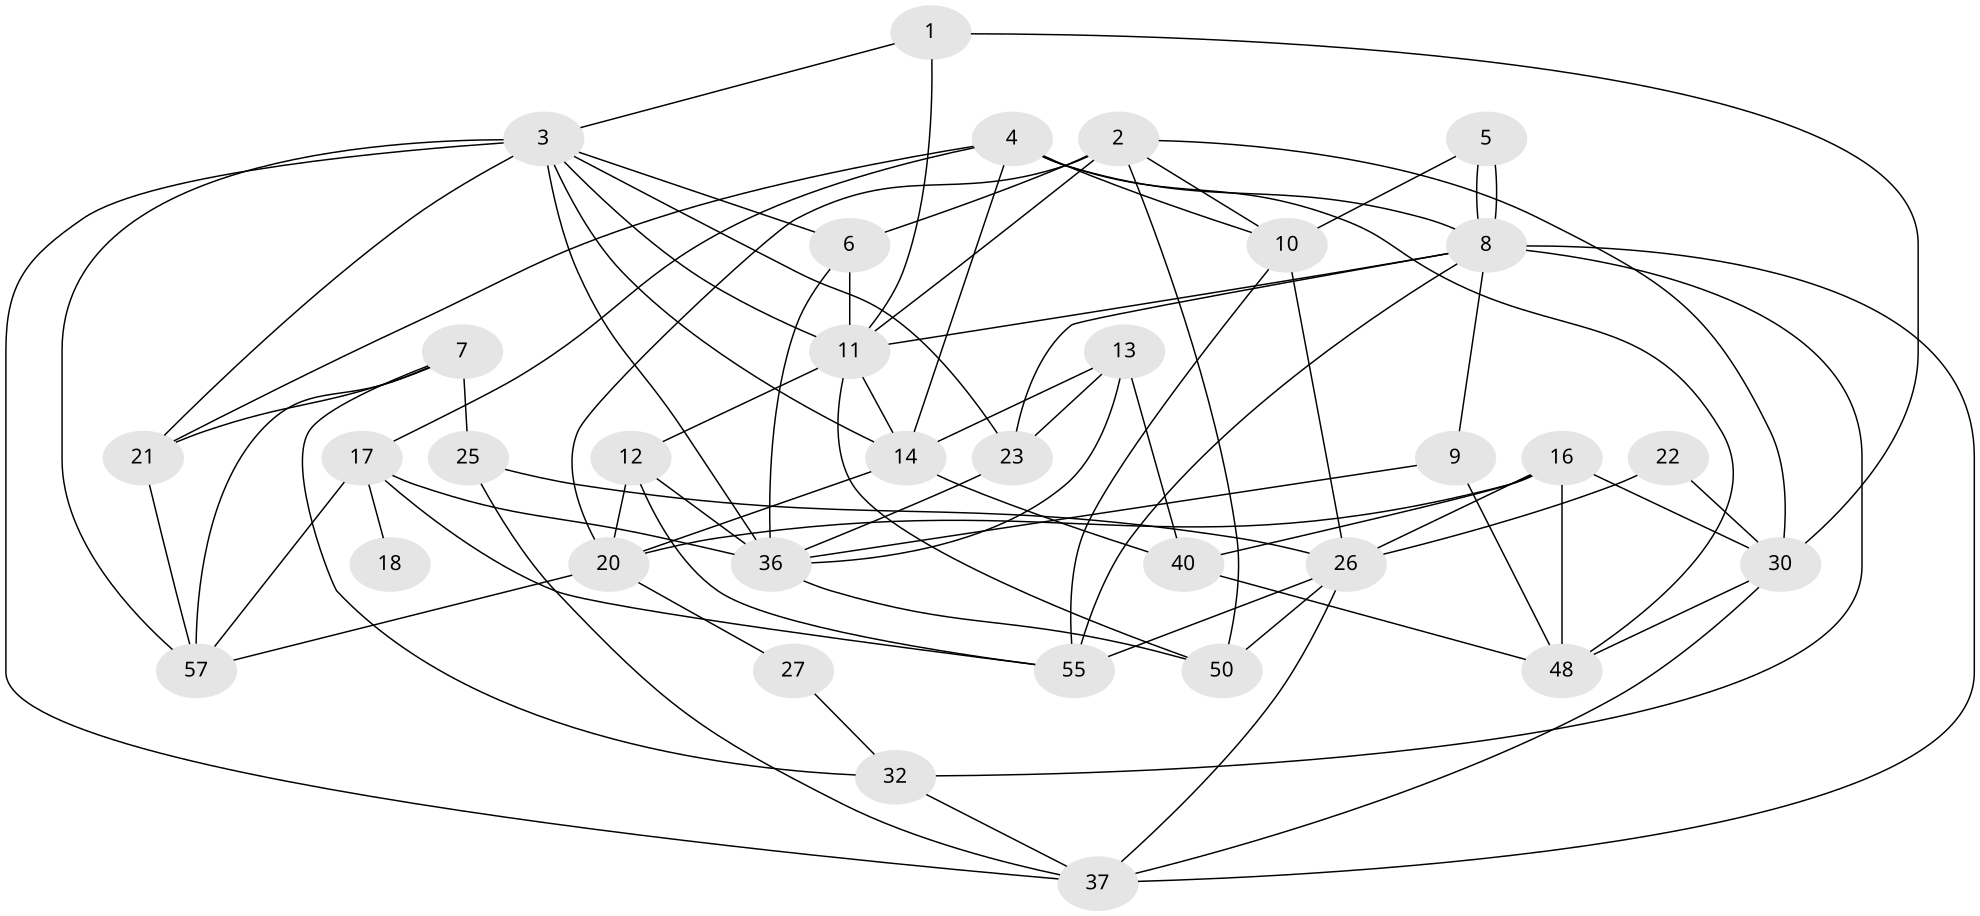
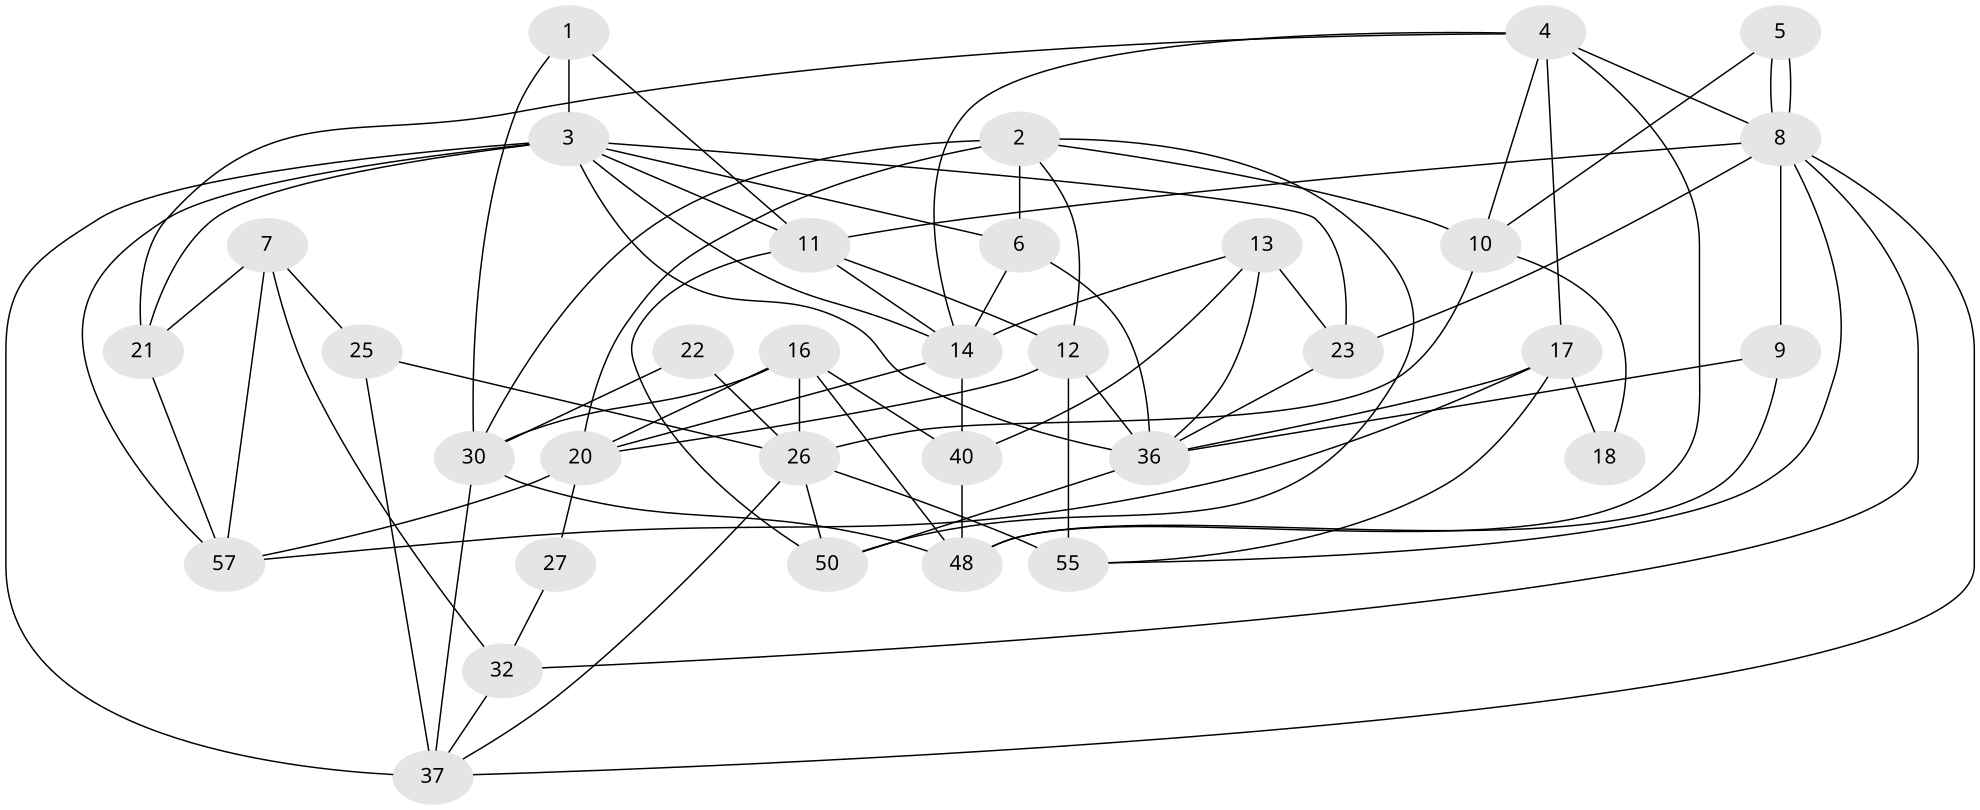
(990, 242) -> (1077, 239)
(850, 305) -> (991, 299)
(1137, 443) -> (1612, 320)
